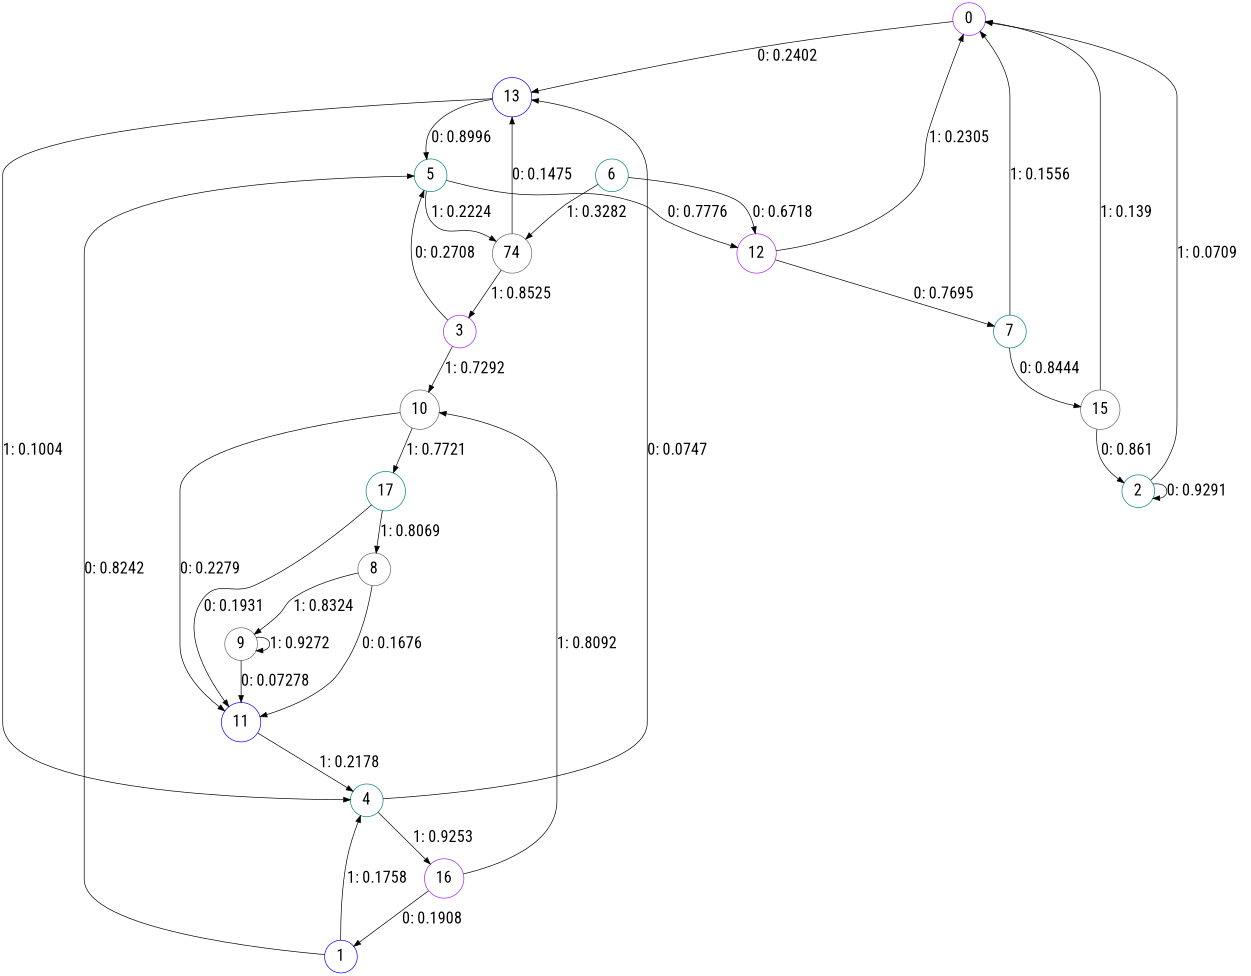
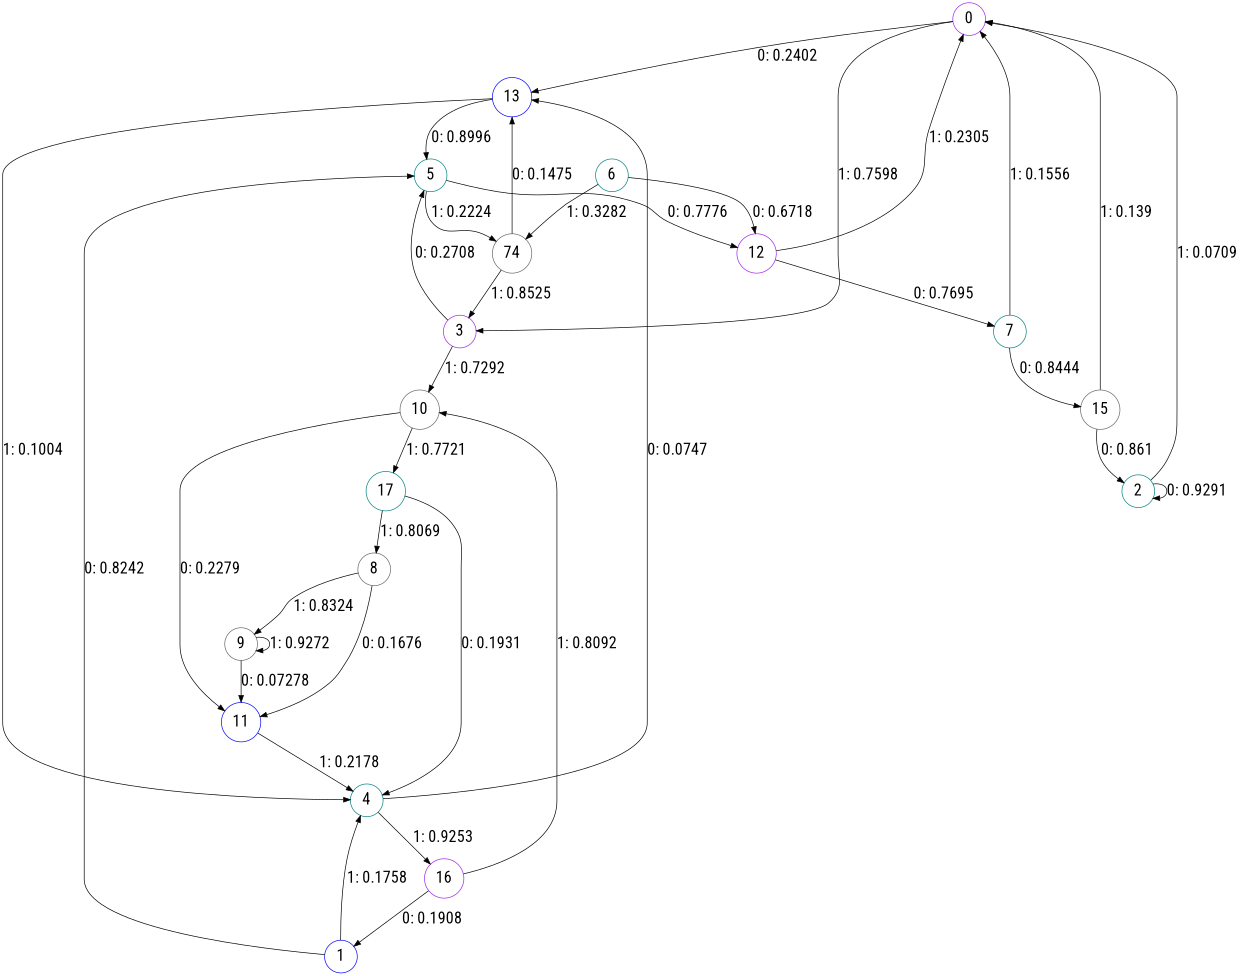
none -> (832, 299)
(243, 589) -> (461, 648)
